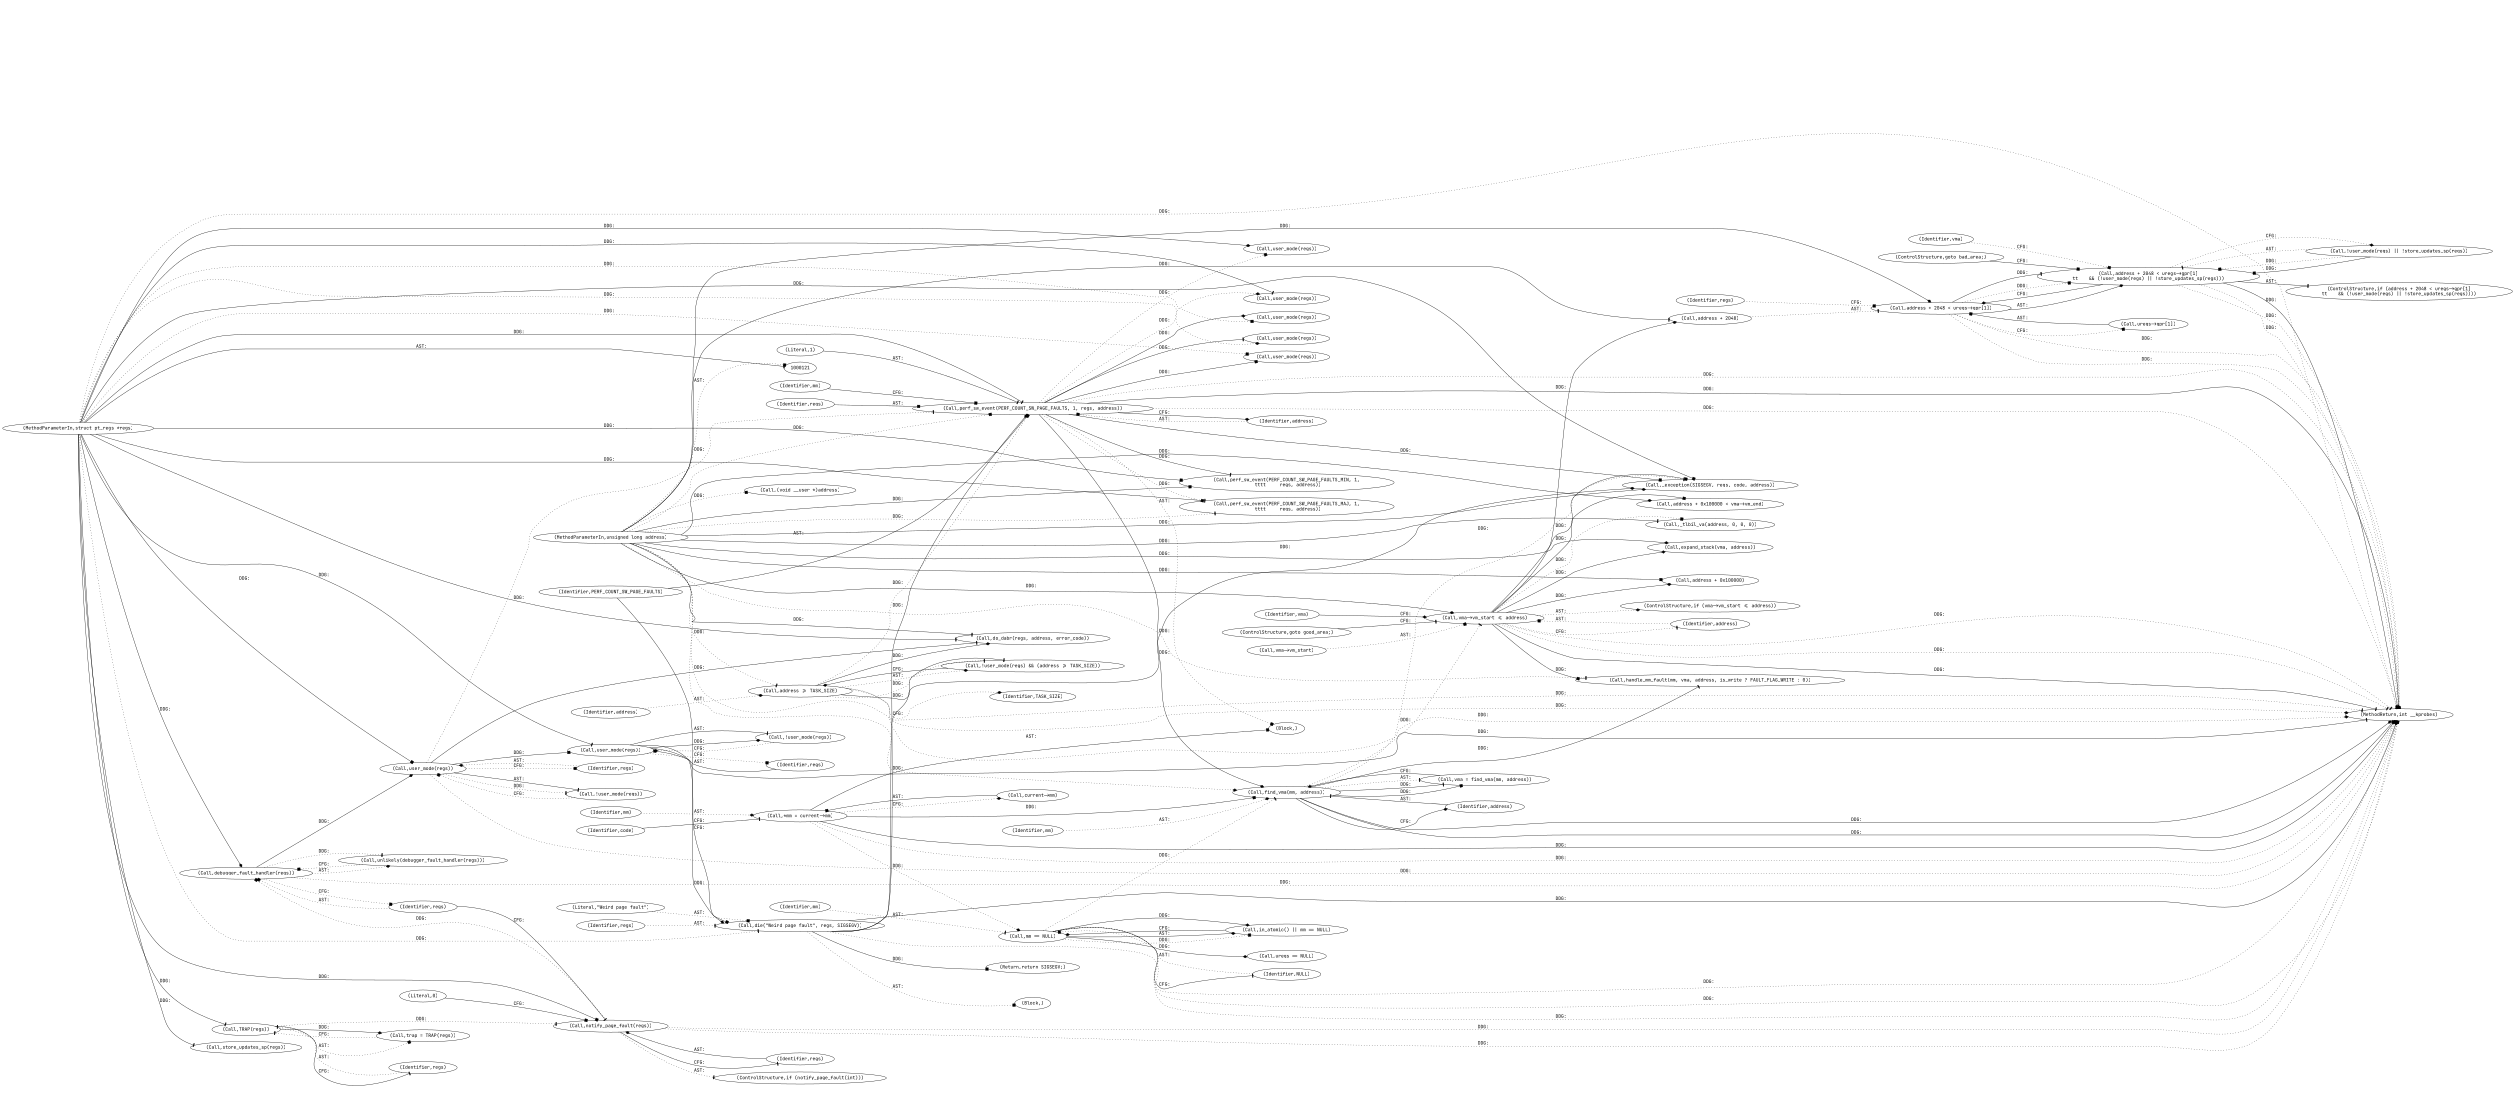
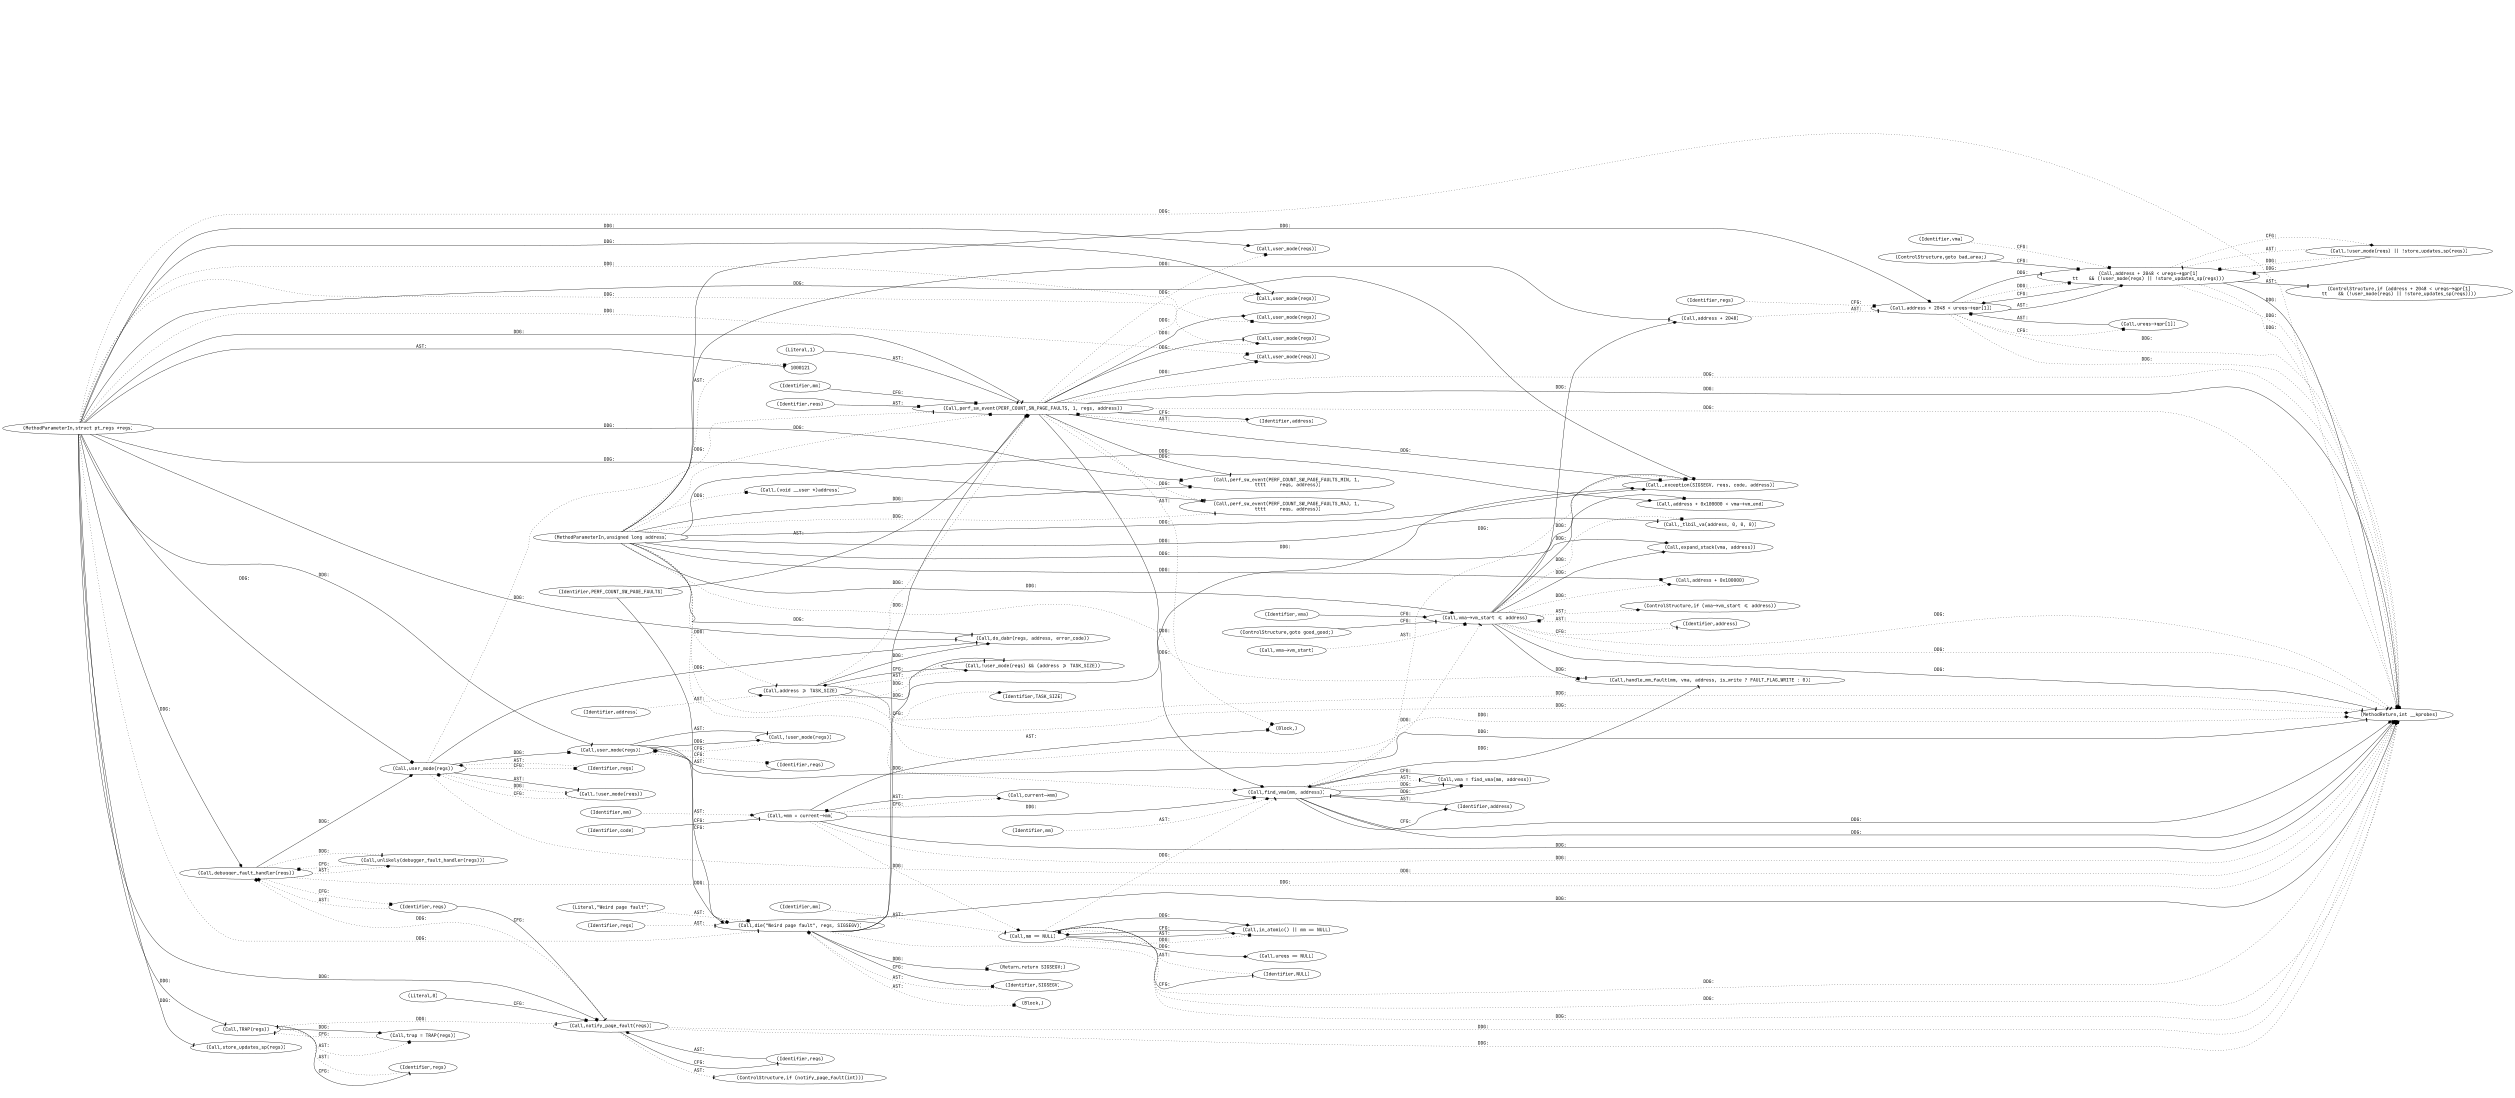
(1586, 595) -> (1586, 595)
(1287, 632) -> (1287, 632)
none -> (1033, 985)
